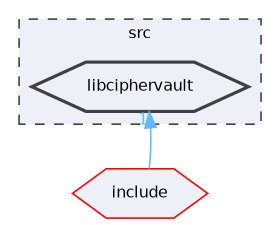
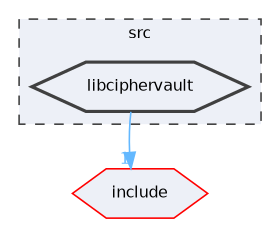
(151, 148) -> (129, 134)
